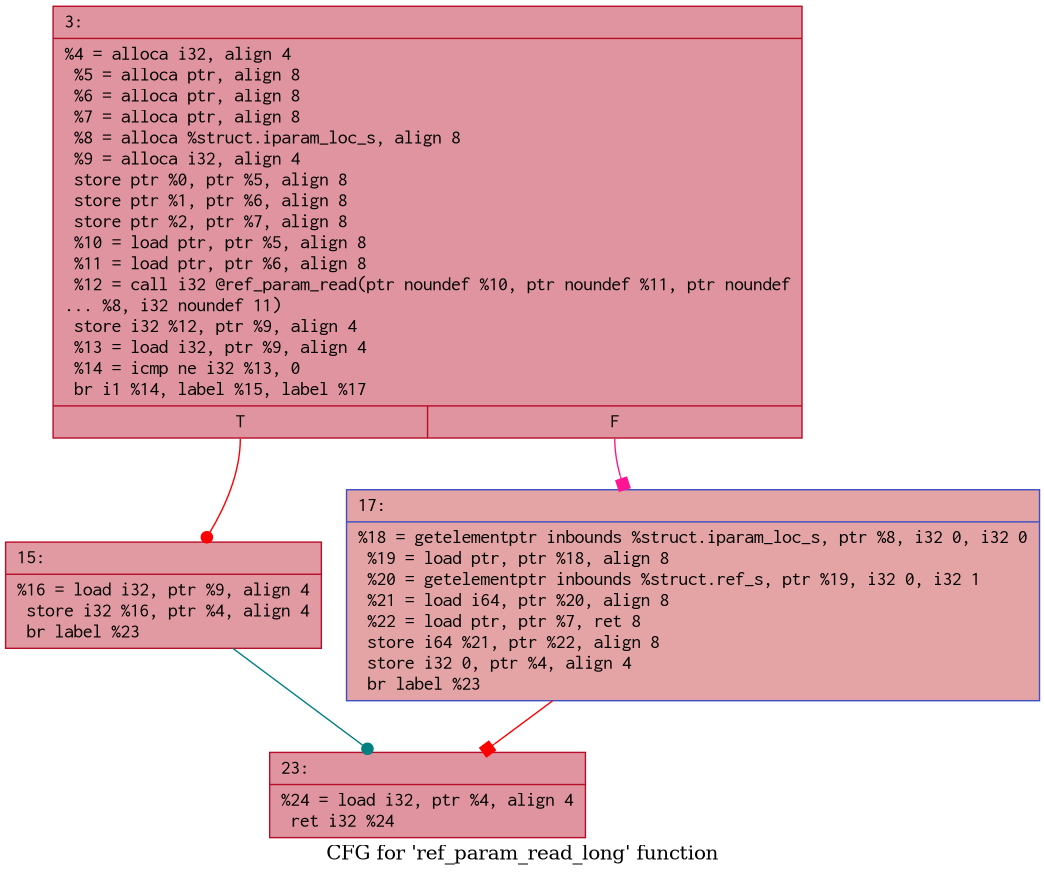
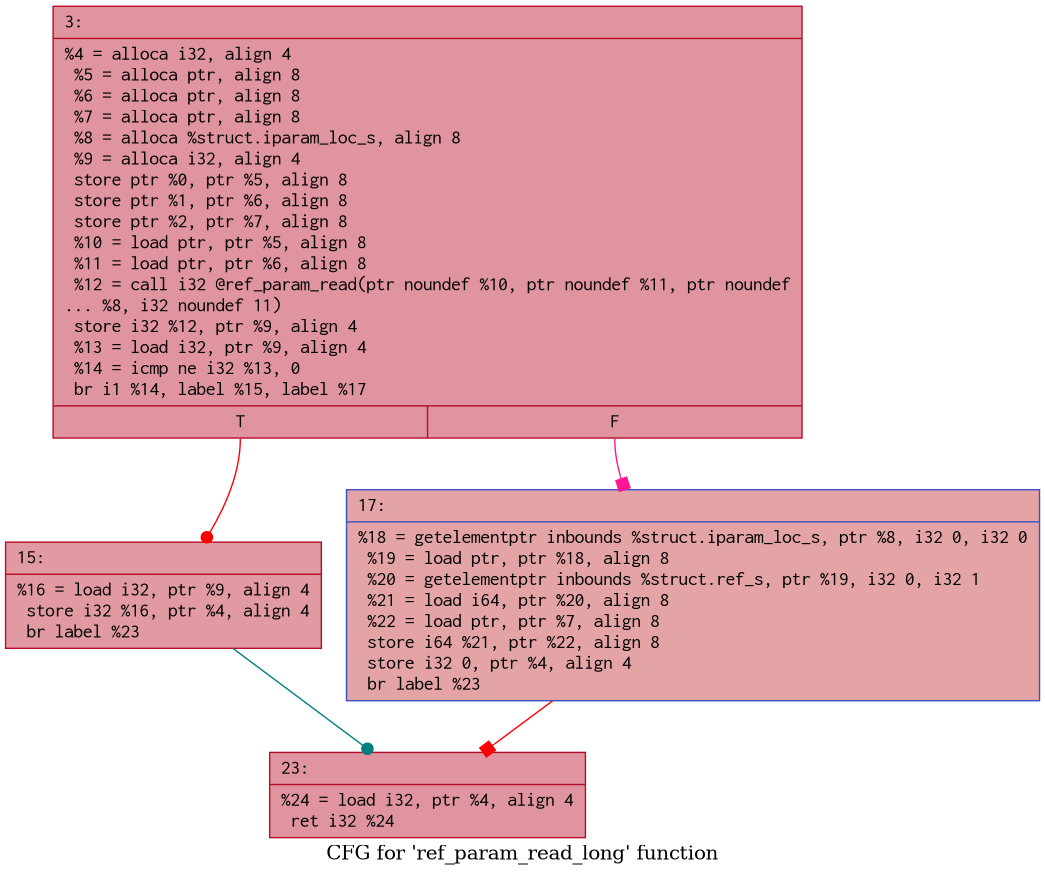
(500, 621) -> (509, 621)
